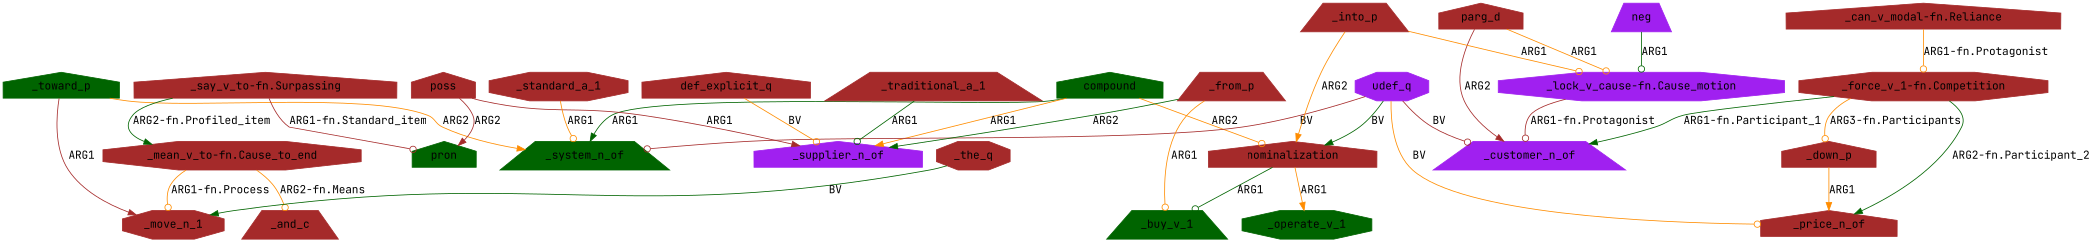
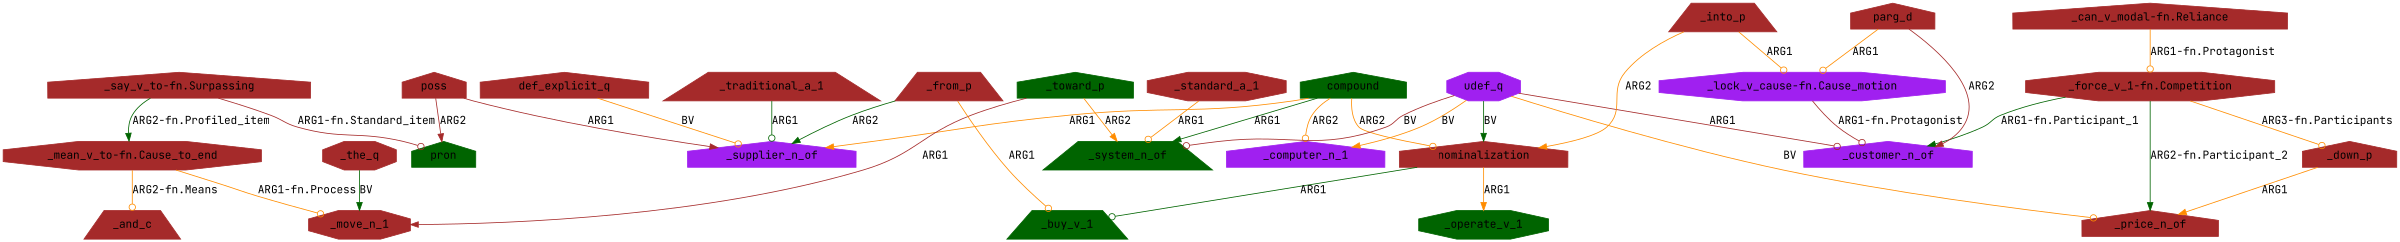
(1641, 17) -> none
(1439, 121) -> (1723, 121)
none -> (1306, 156)
(1529, 156) -> (1888, 156)
